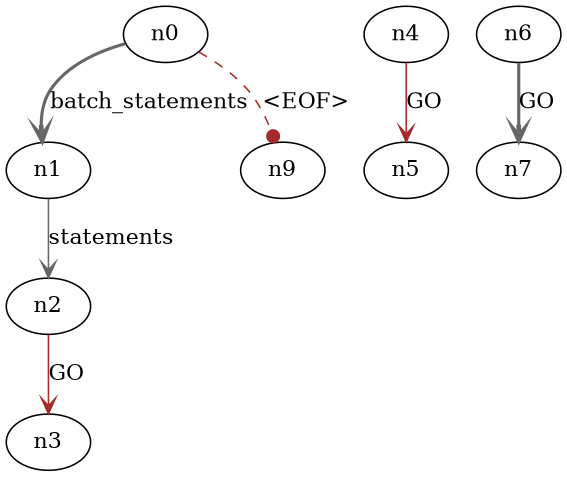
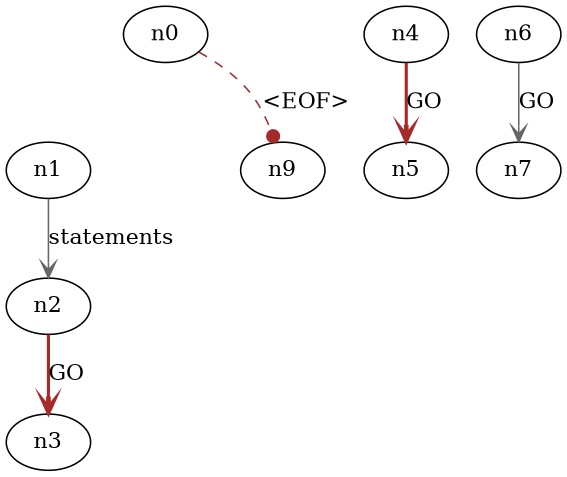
(68, 71) -> none
(406, 94) -> (406, 94)
(519, 94) -> (519, 94)
(48, 366) -> (48, 366)
